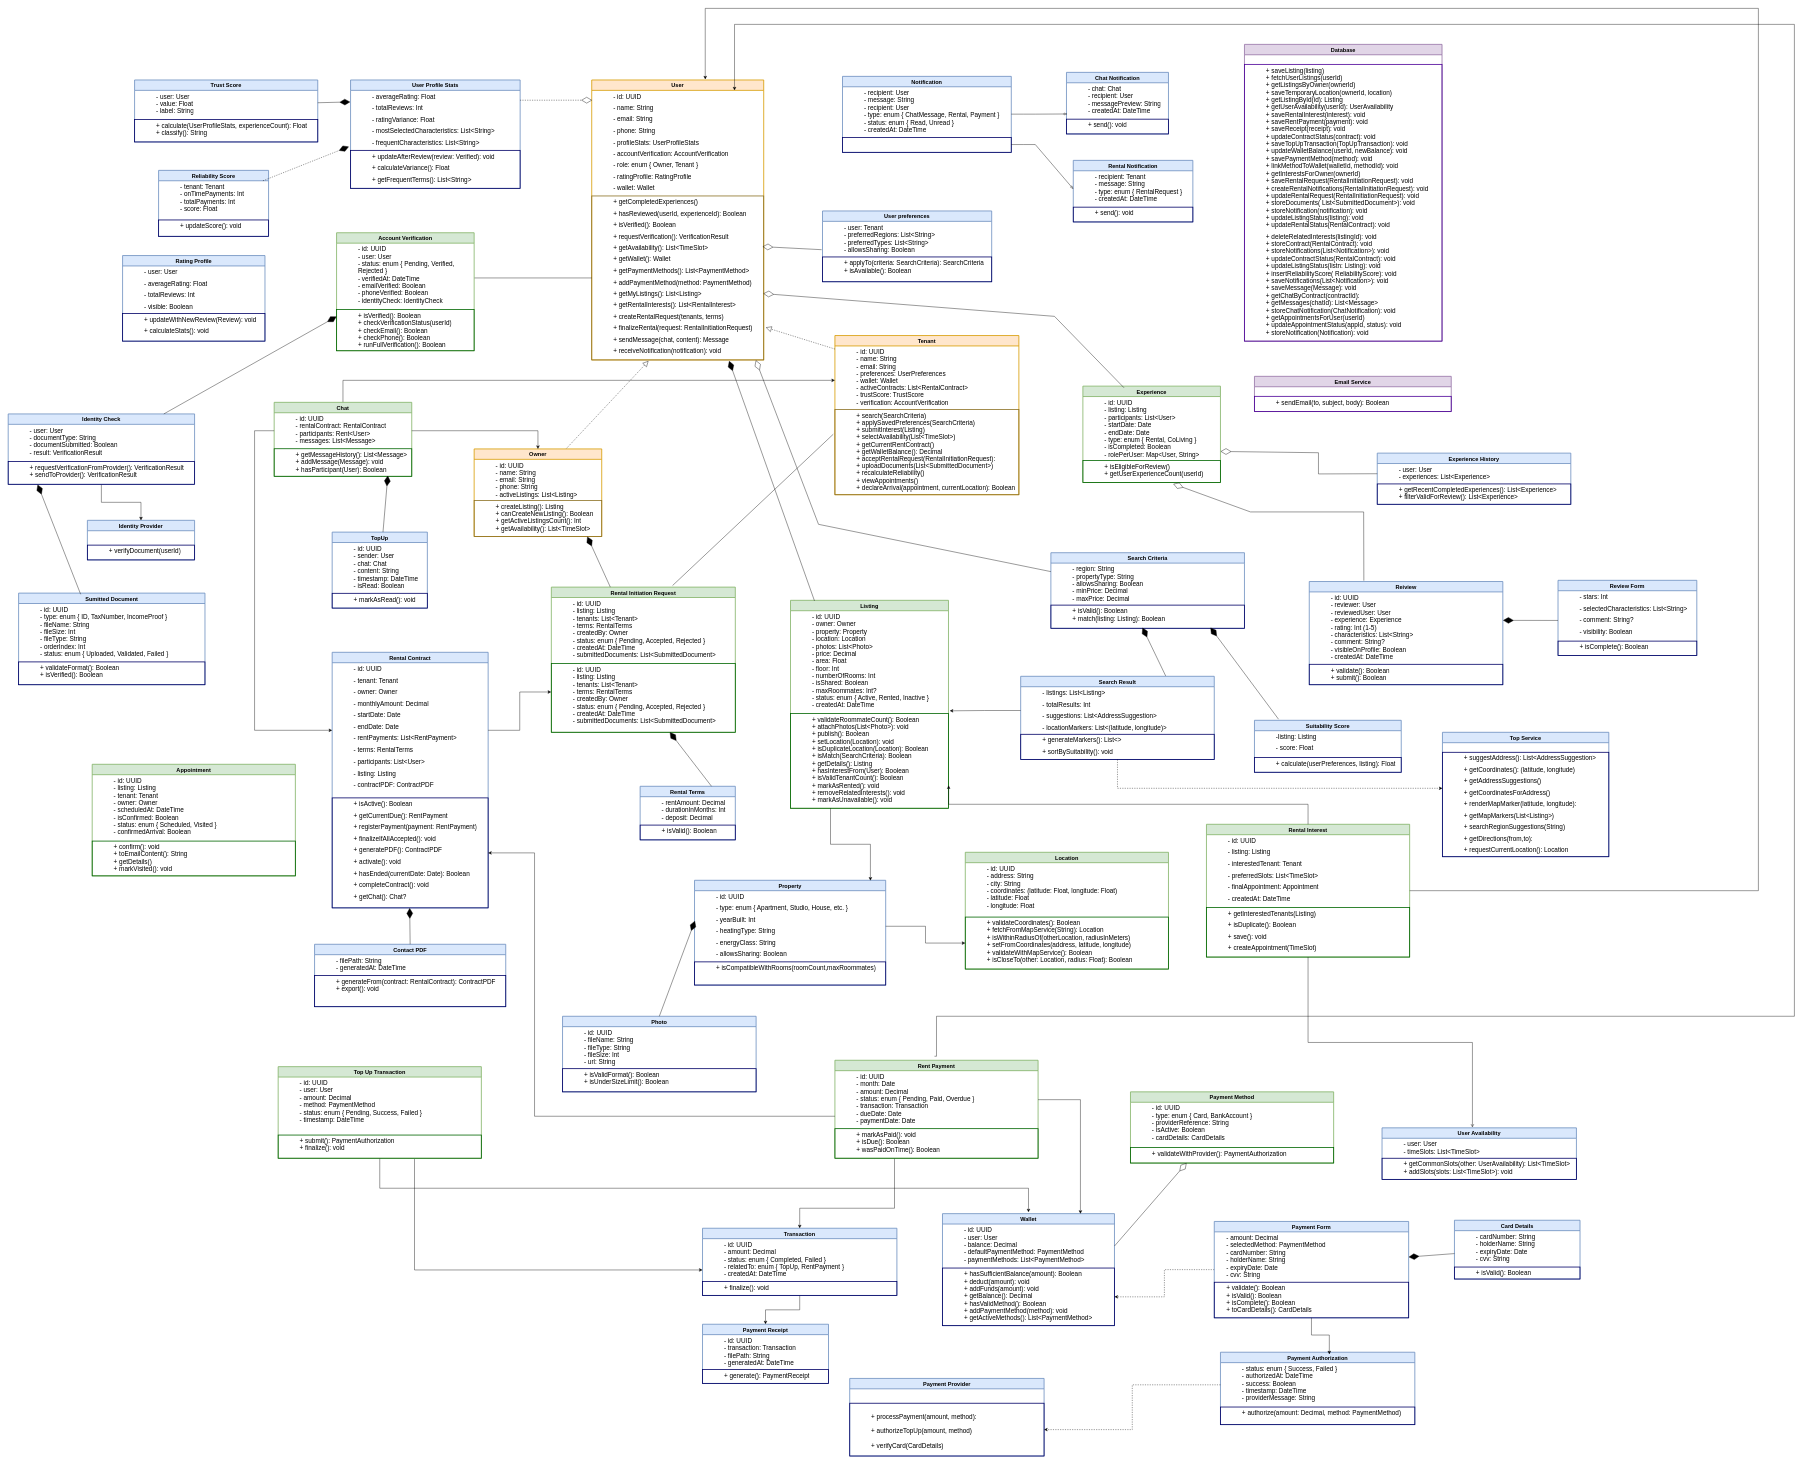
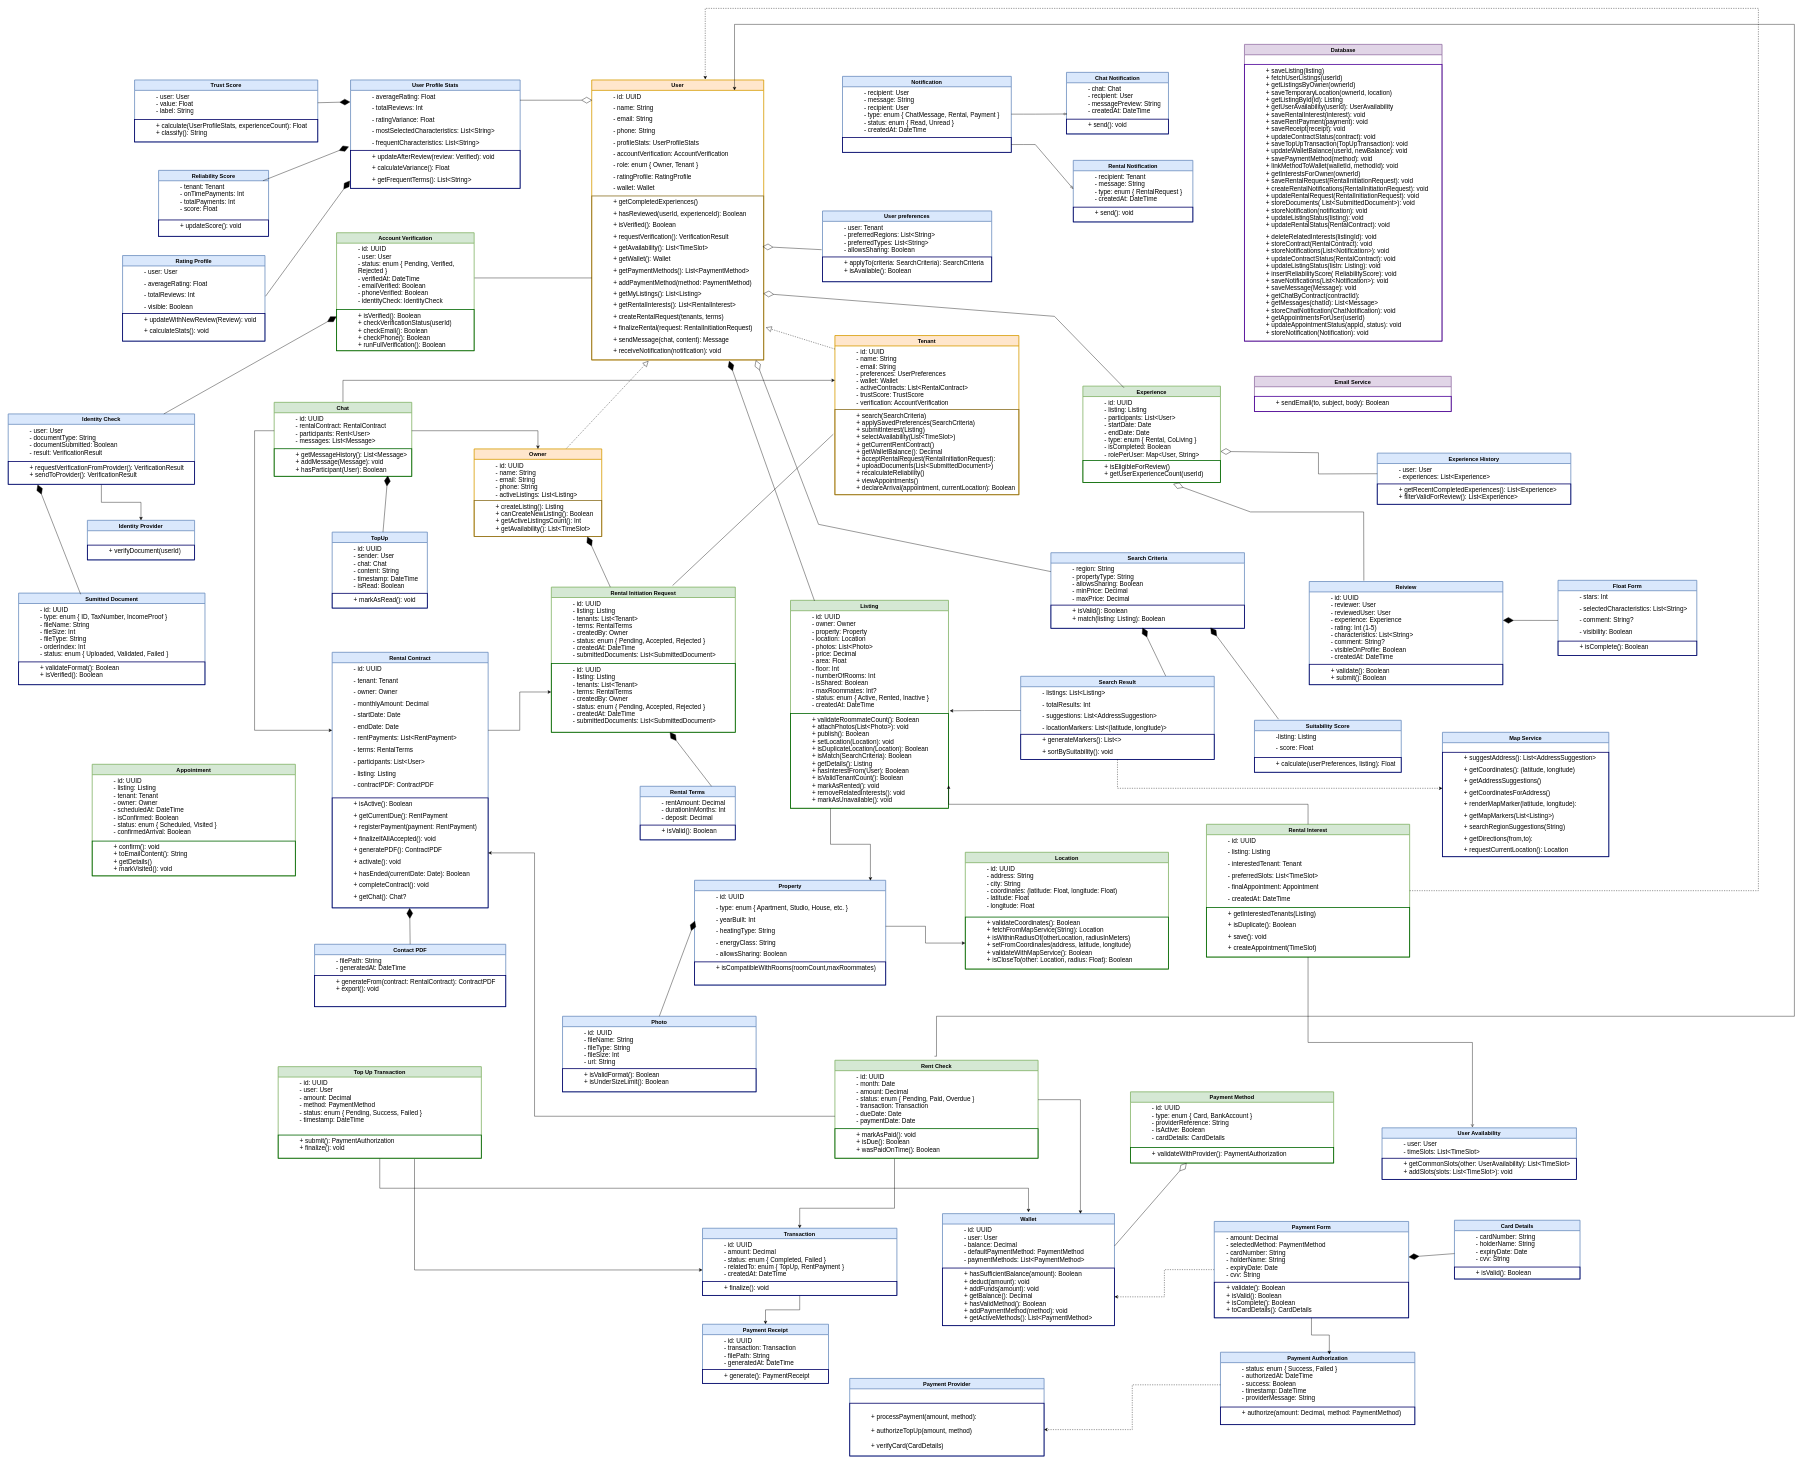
(1759, 62) -> (1759, 62)
(551, 100) -> (551, 100)
(301, 165) -> (301, 165)
none -> (343, 190)
(1627, 586) -> (1627, 586)
(1526, 738) -> (1526, 738)
(936, 1066) -> (936, 1066)
